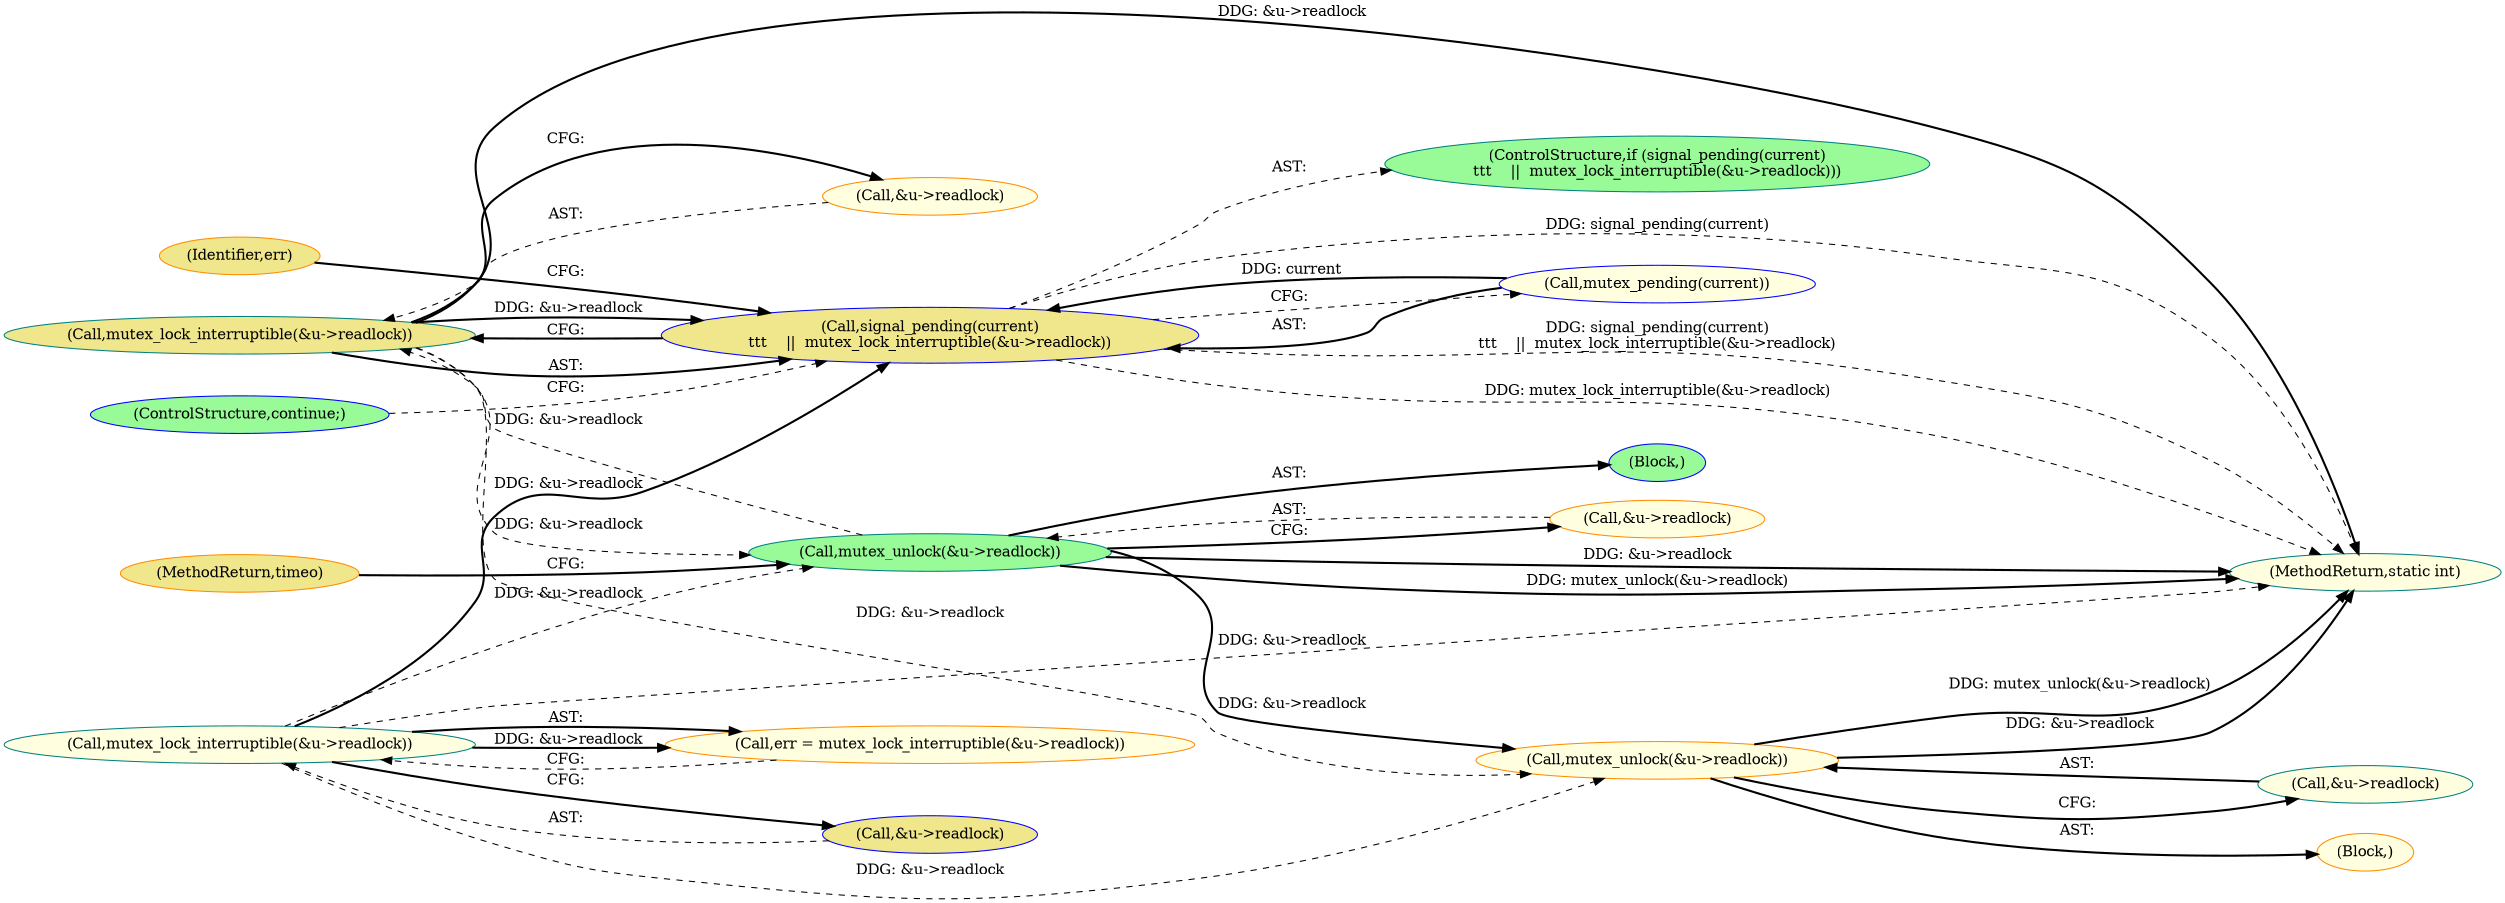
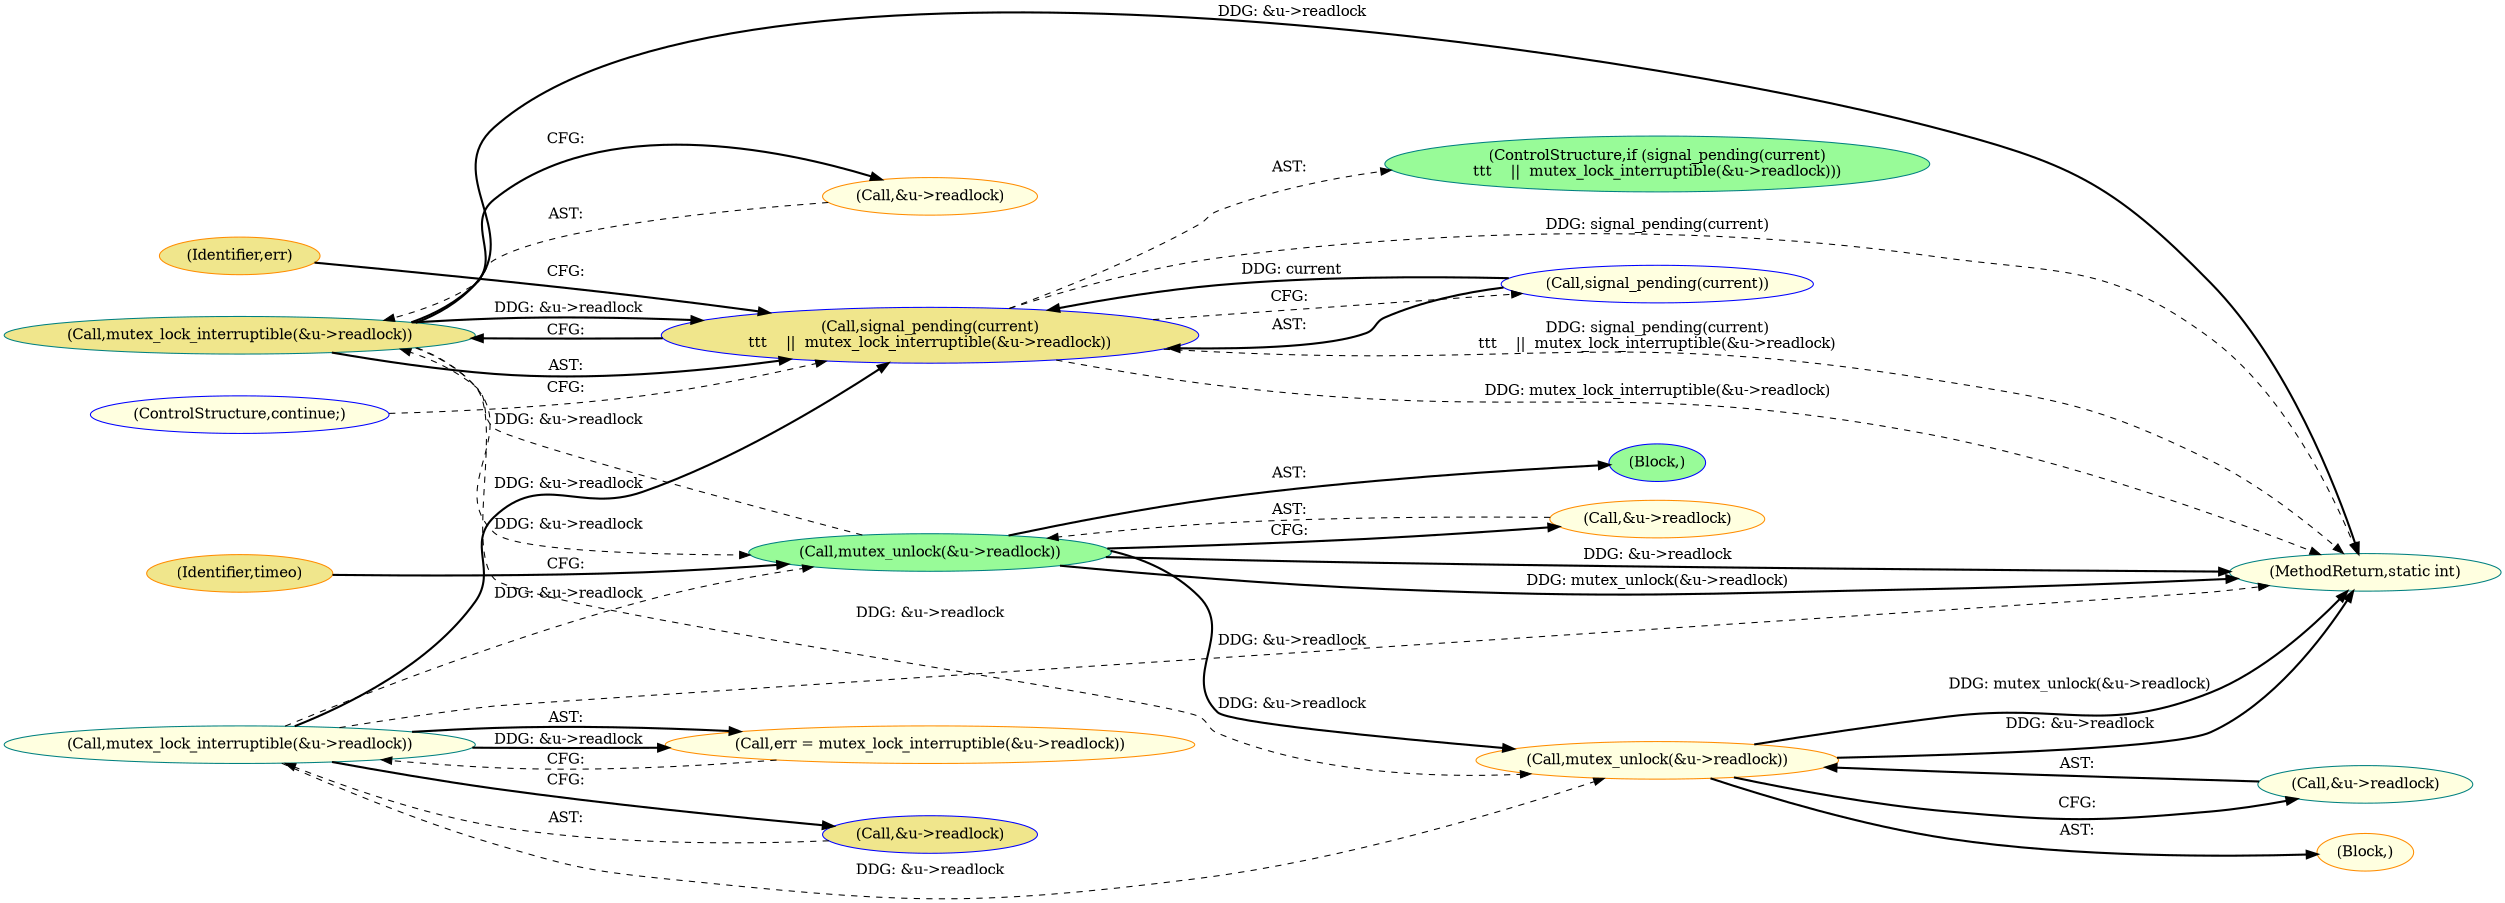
(1657, 284) -> (1657, 284)
(240, 415) -> (240, 415)
(240, 573) -> (240, 573)
